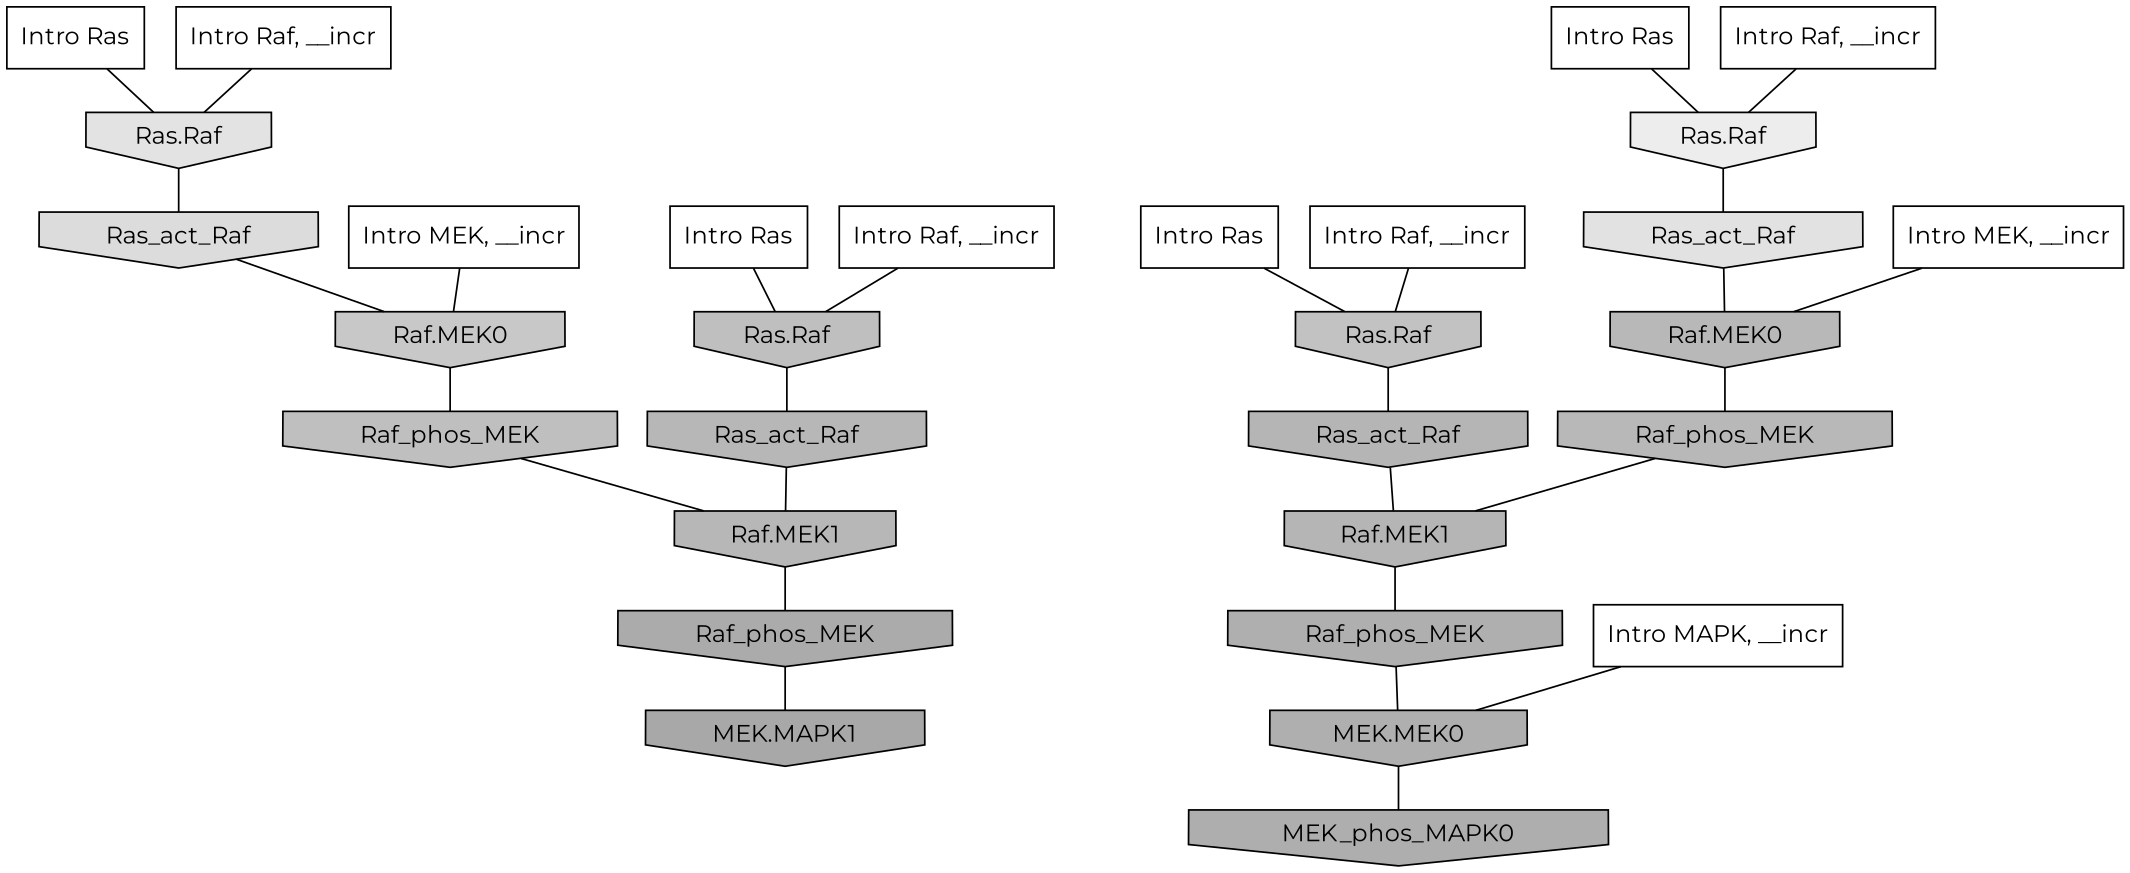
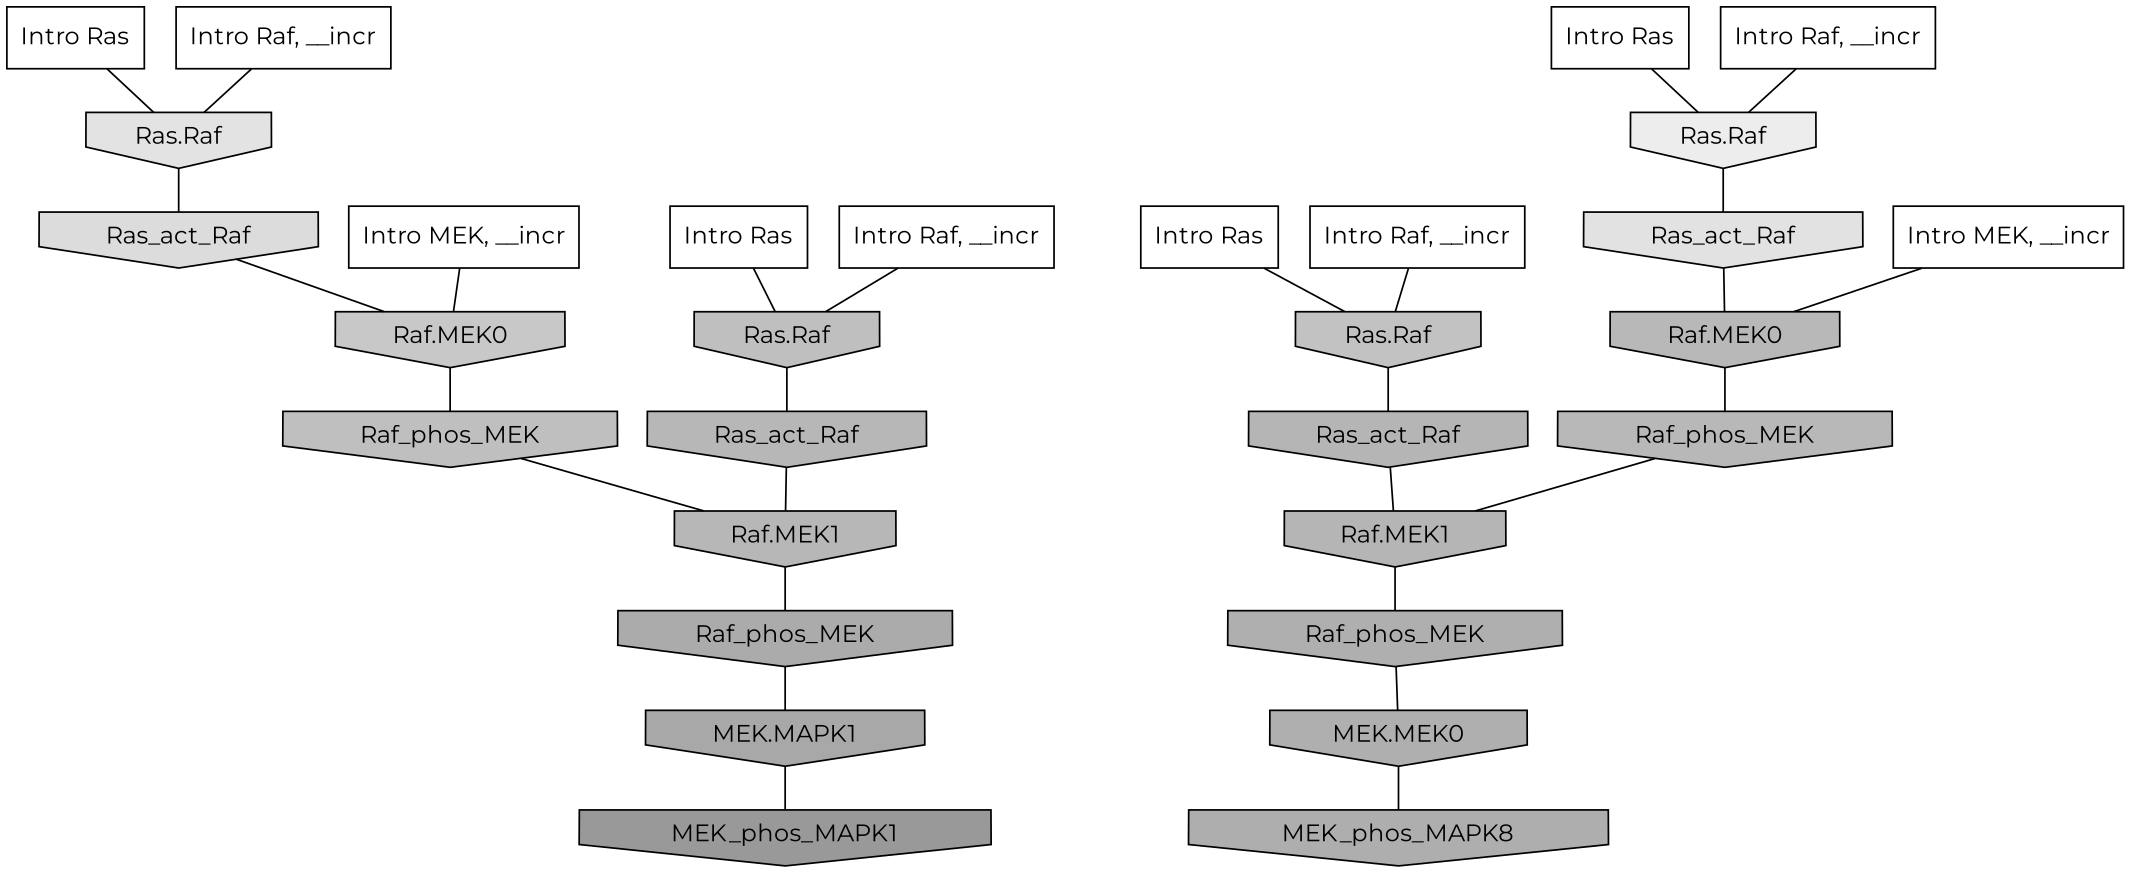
(1718, 636) -> none
none -> (785, 835)
(1398, 835) -> (1398, 835)
